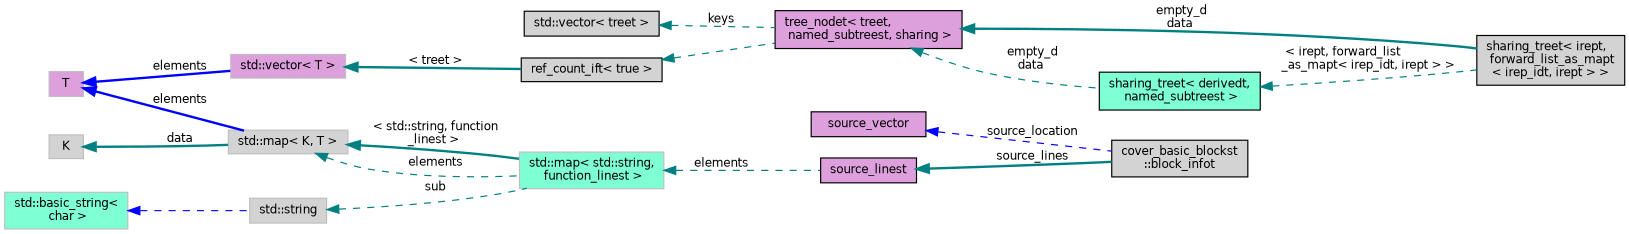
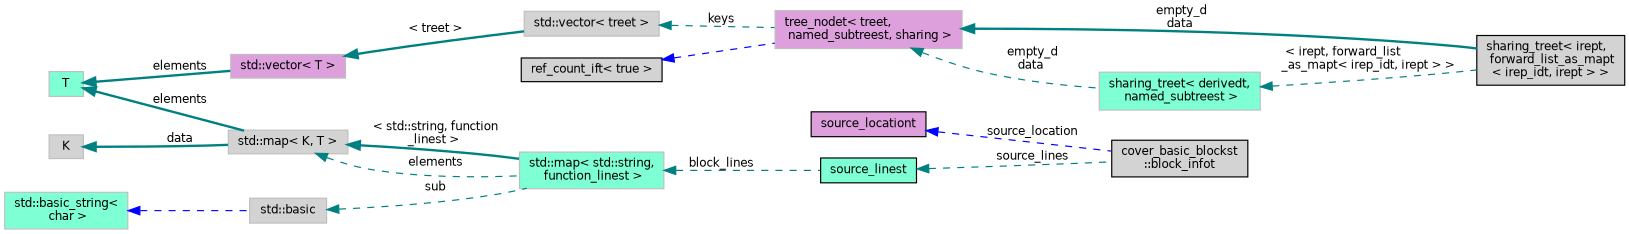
(592, 24) -> (592, 24)
(869, 30) -> (869, 30)
(724, 51) -> (724, 51)
(439, 68) -> (441, 42)
(163, 76) -> (163, 76)
(66, 84) -> (66, 84)
(1180, 91) -> (1180, 91)
(170, 111) -> (170, 111)
(869, 124) -> (869, 124)
(719, 164) -> (719, 164)
(1020, 166) -> (1020, 166)
(869, 170) -> (869, 170)
(288, 211) -> (288, 211)
